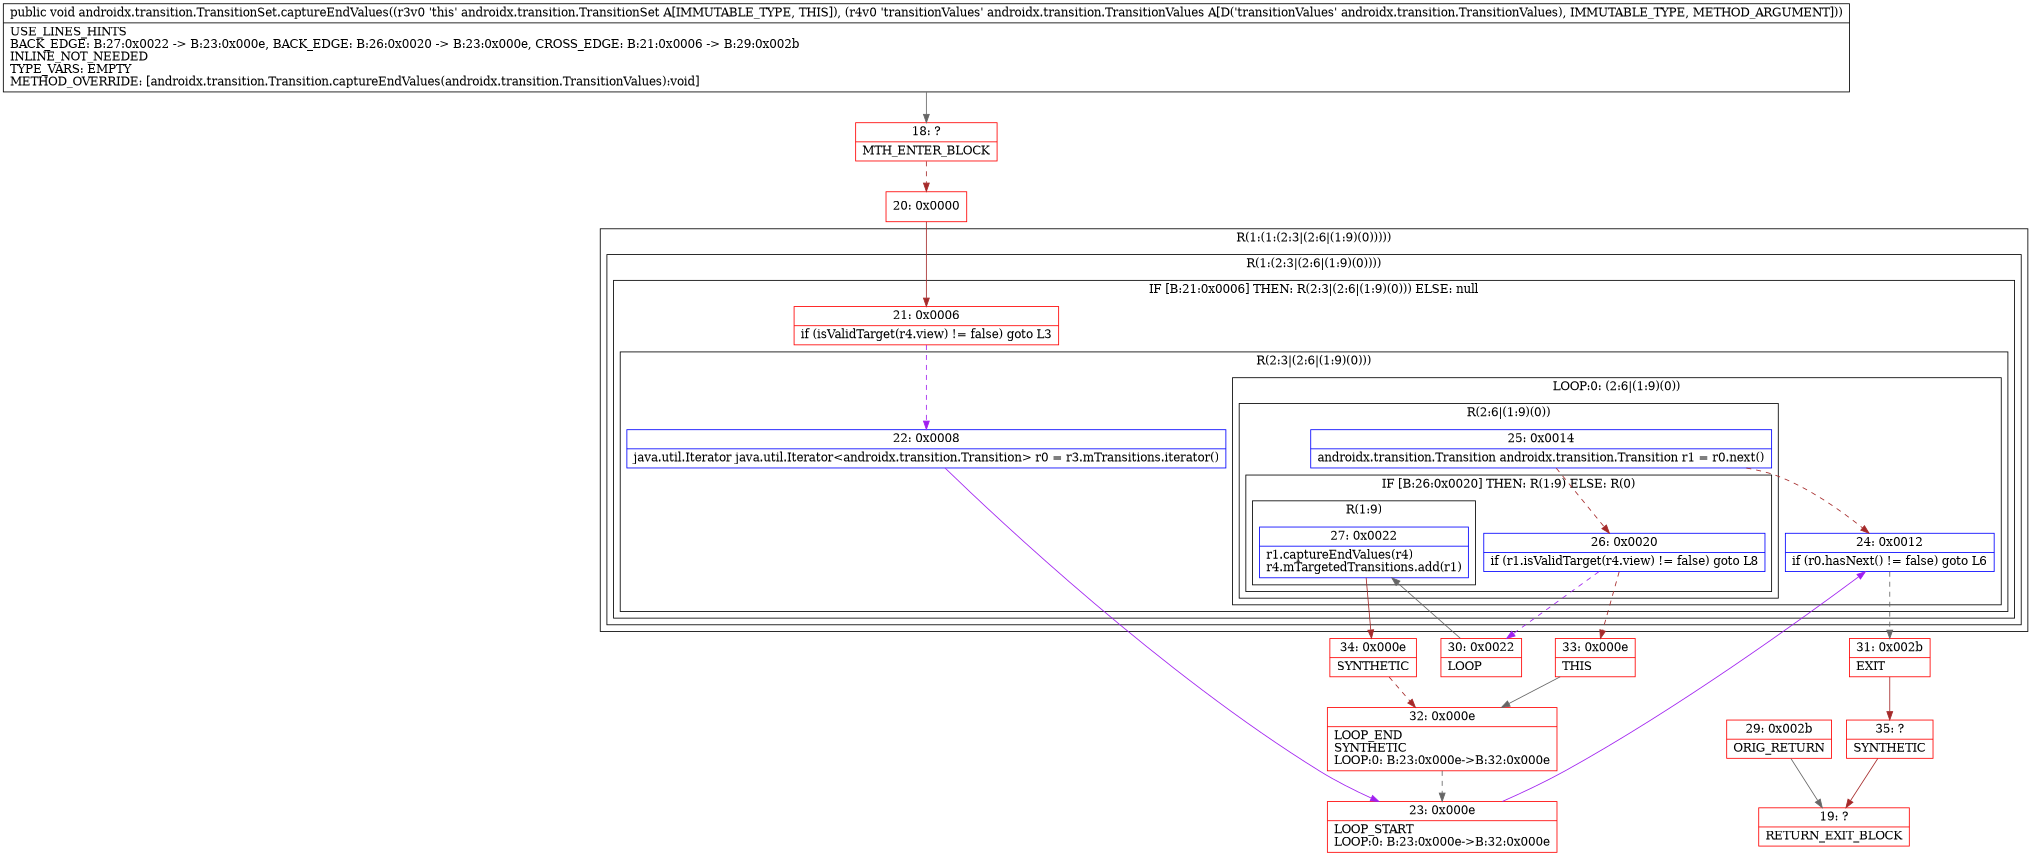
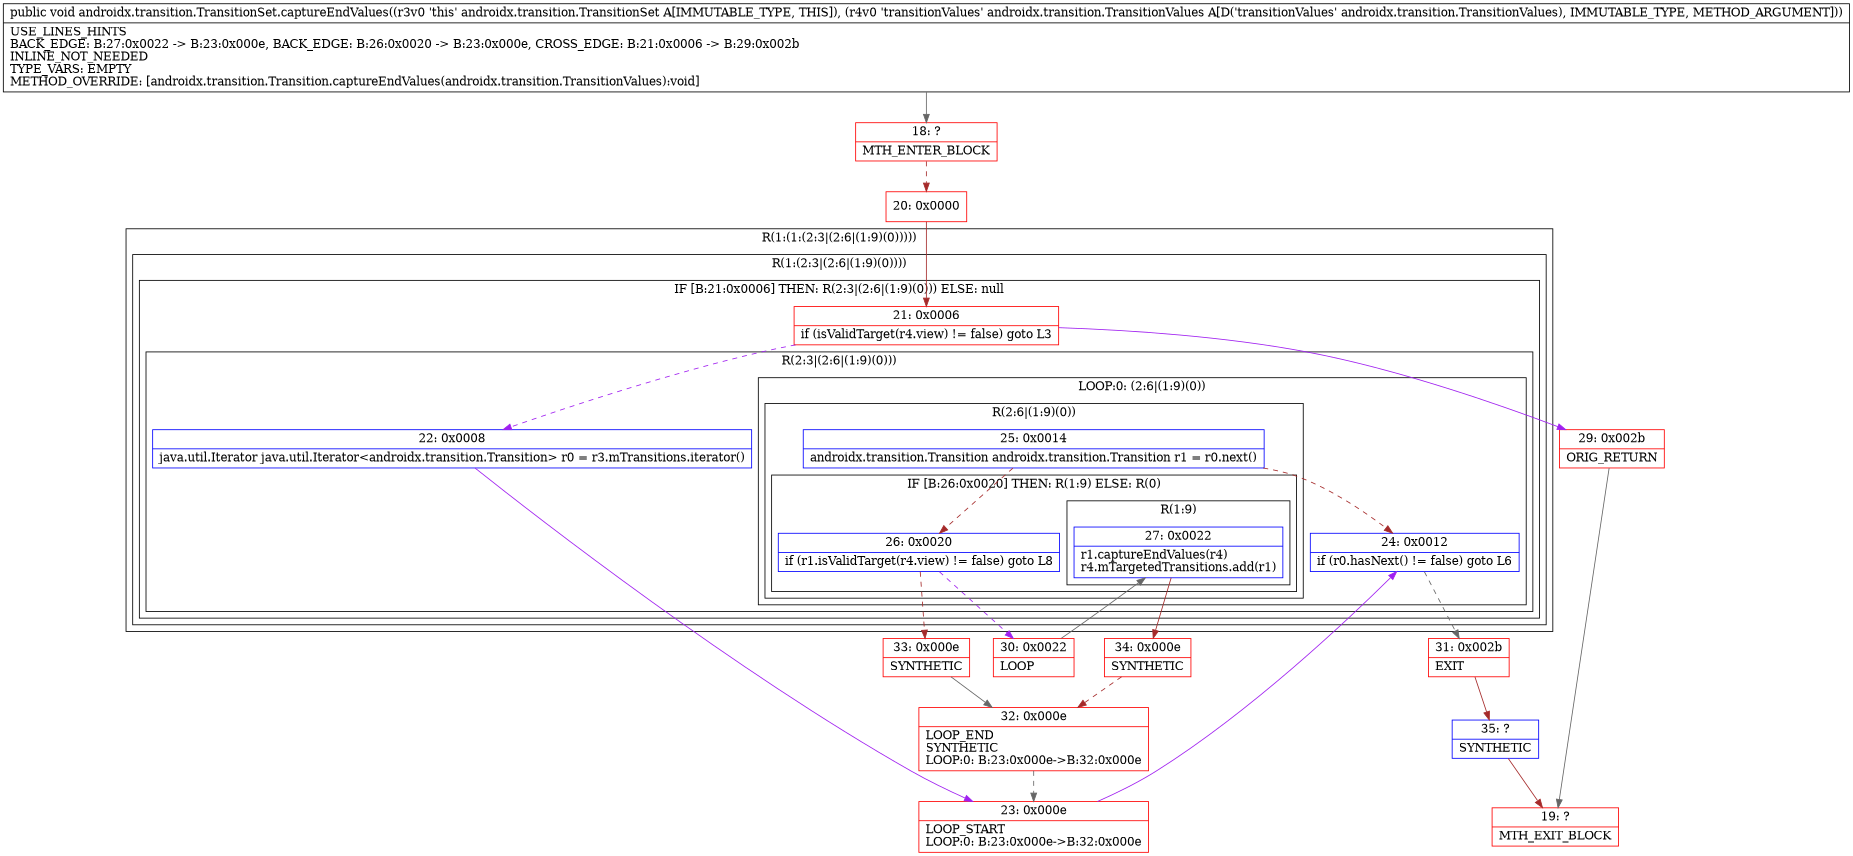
none -> (1338, 359)
(1577, 667) -> (926, 667)
(1890, 739) -> (1495, 739)
(1834, 836) -> (1555, 836)
